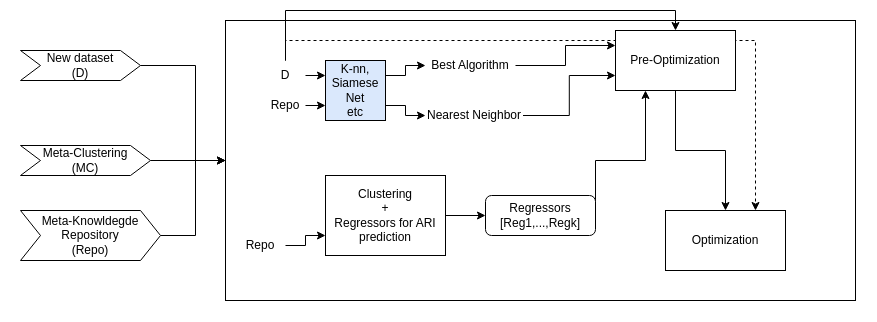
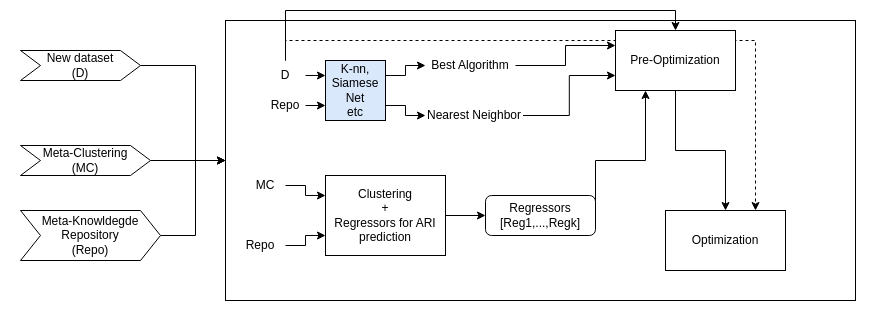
none -> (266, 186)
none -> (306, 187)
